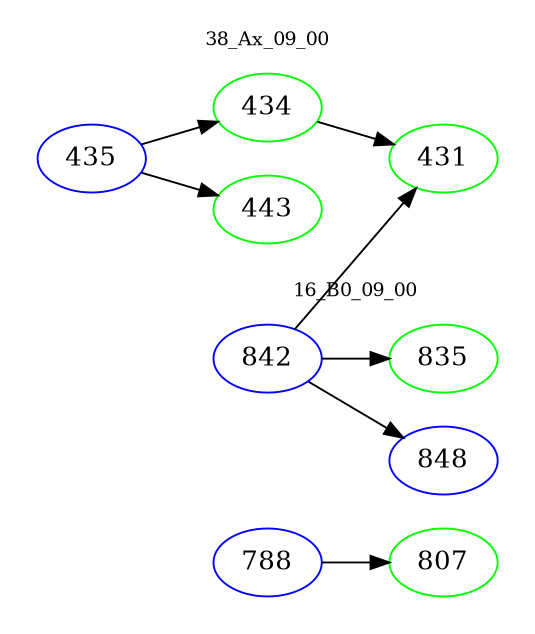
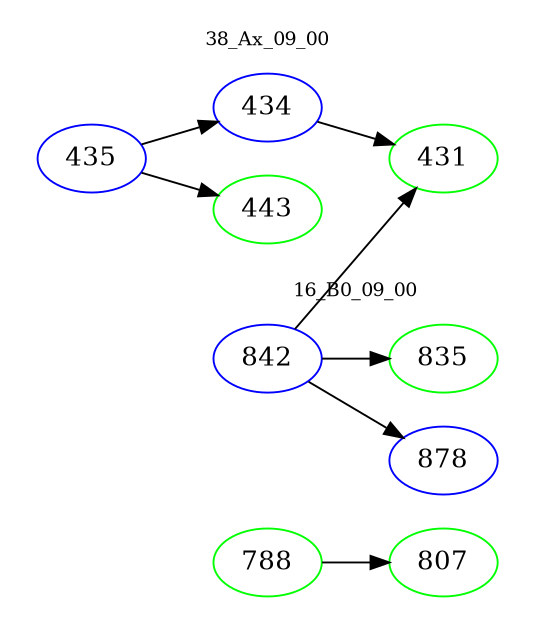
(268, 108) -> (268, 108)
(444, 461) -> (444, 461)
(268, 562) -> (268, 562)
